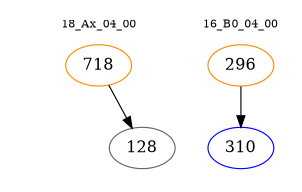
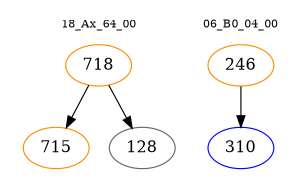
(99, 25) -> (99, 25)
(241, 25) -> (241, 25)
(241, 65) -> (241, 65)
none -> (56, 148)
